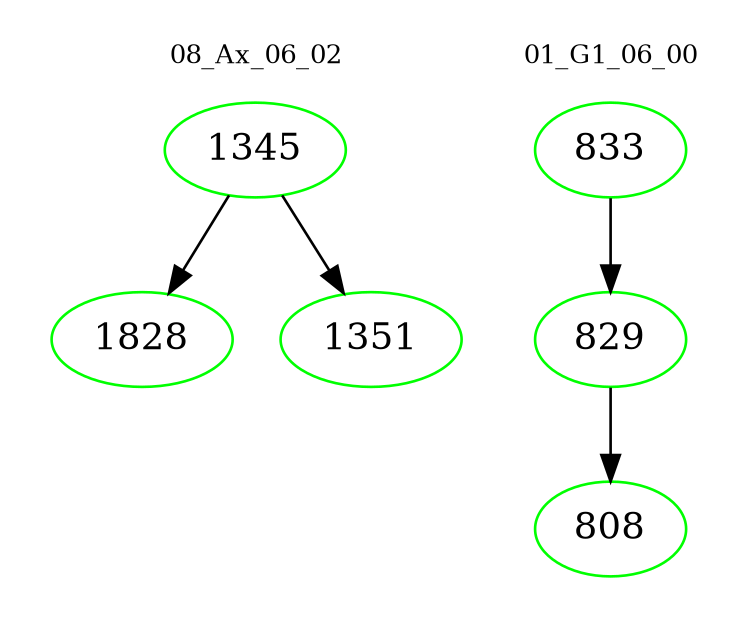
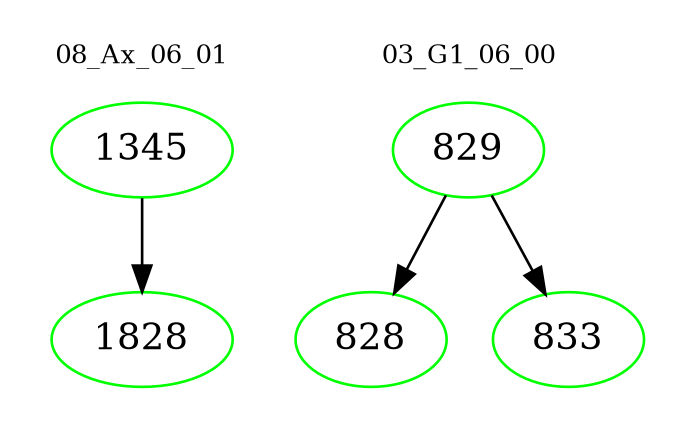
(257, 57) -> (142, 57)
(612, 57) -> (470, 57)
(611, 232) -> (512, 233)
(371, 340) -> none
(611, 529) -> (371, 340)
